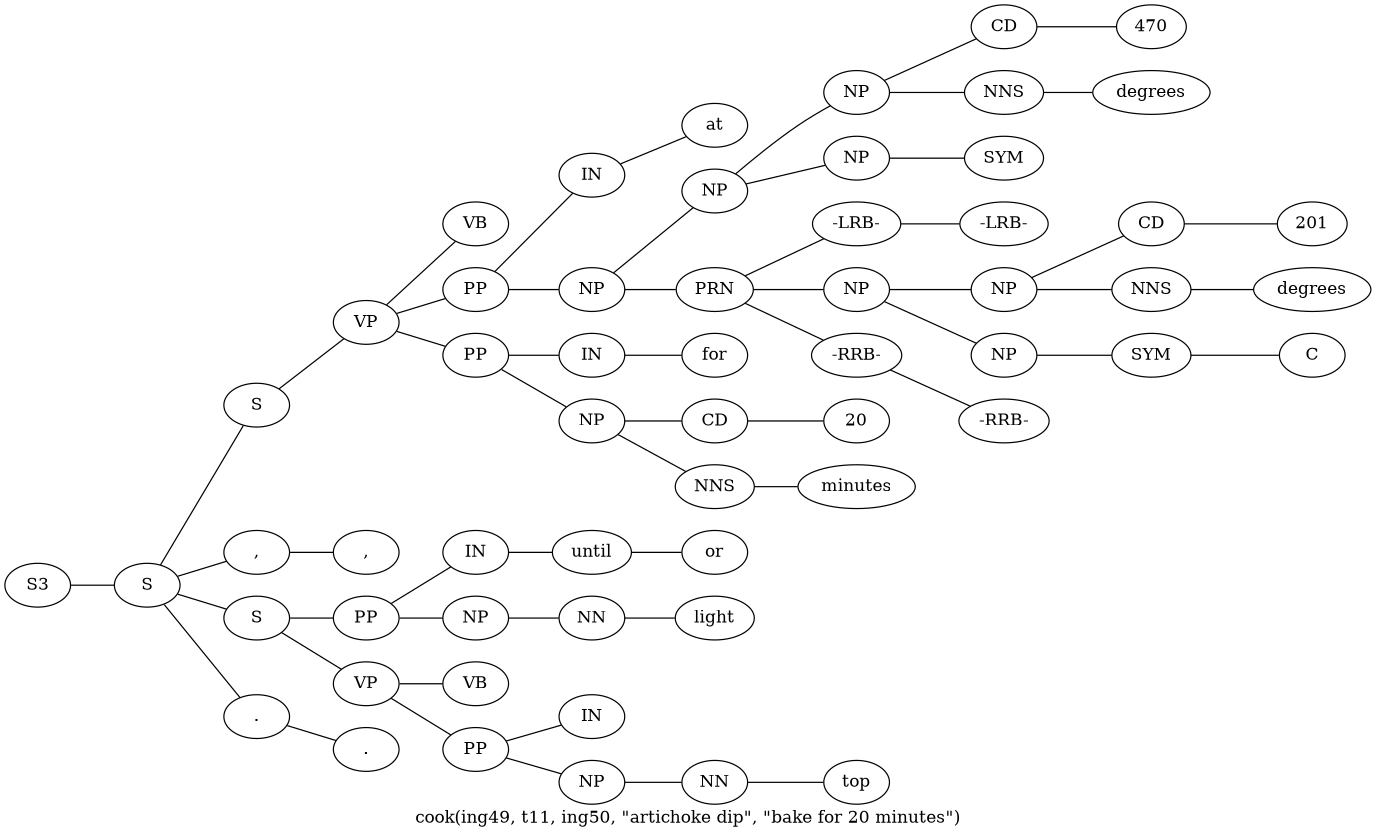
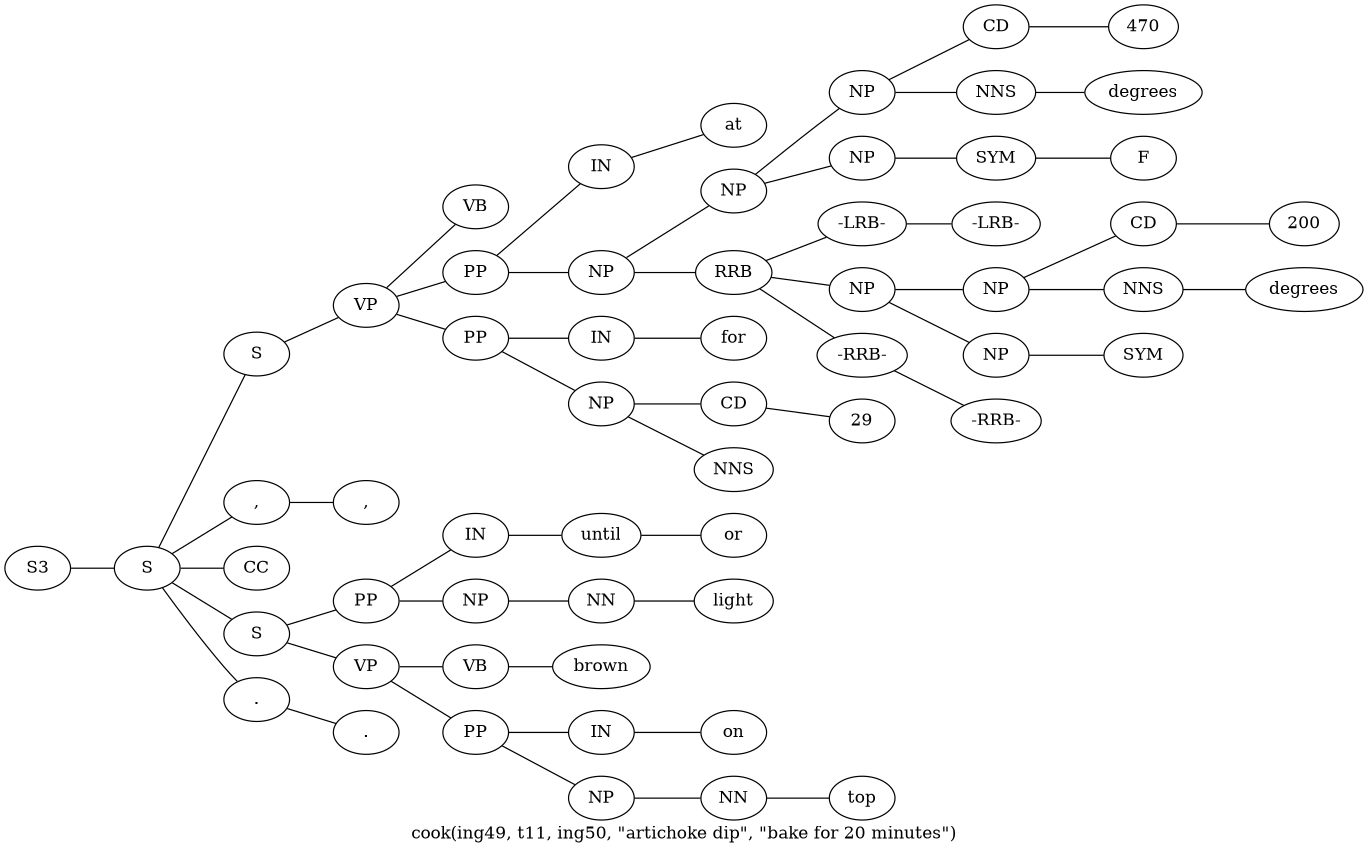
none -> (1144, 158)
(1312, 224) -> (1304, 224)
(715, 290) -> (734, 273)
(1312, 355) -> none
(857, 421) -> (862, 421)
(857, 487) -> none
none -> (257, 568)
none -> (601, 667)
none -> (734, 732)
